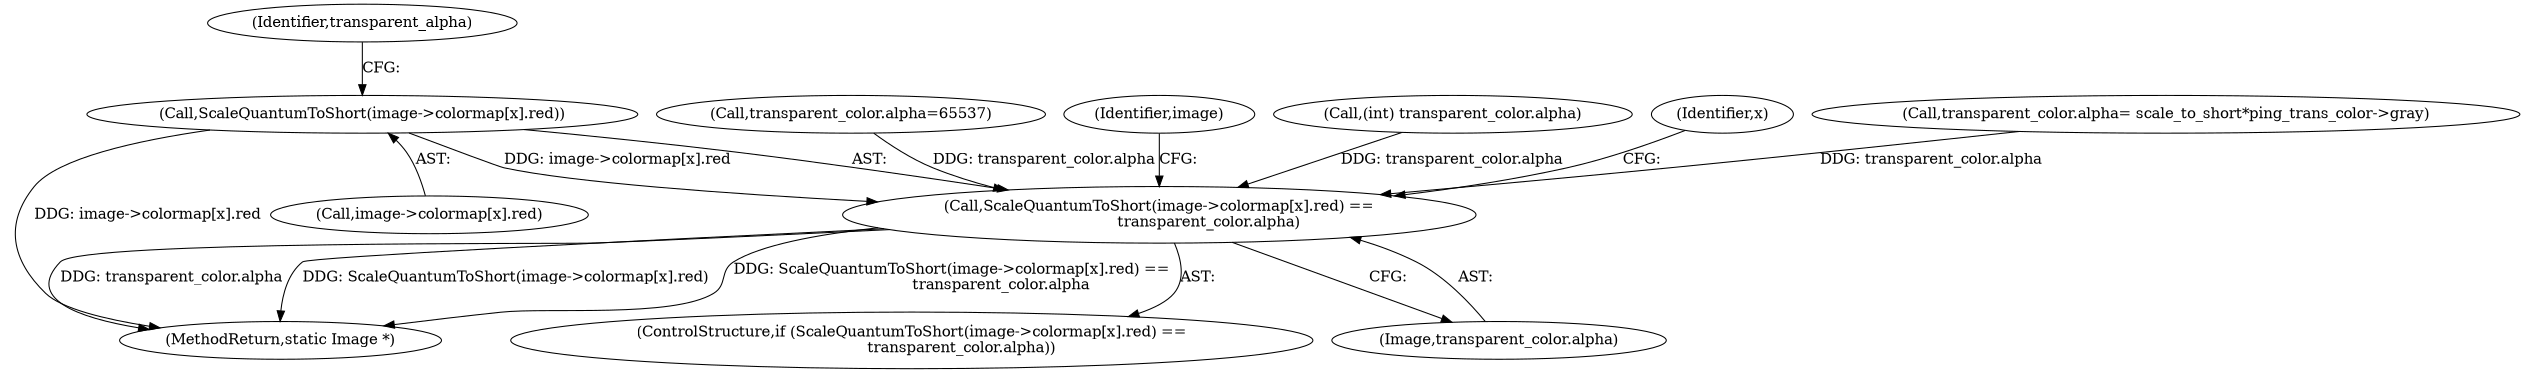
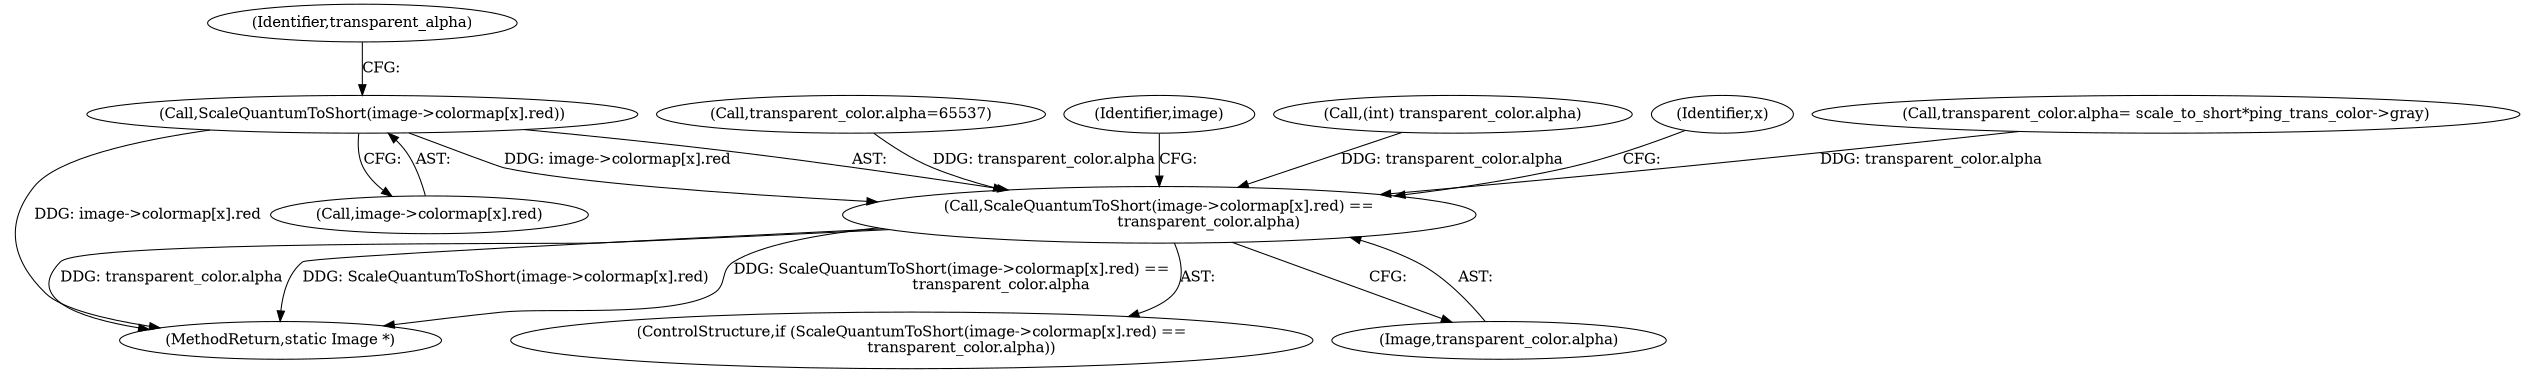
none -> (362, 165)
